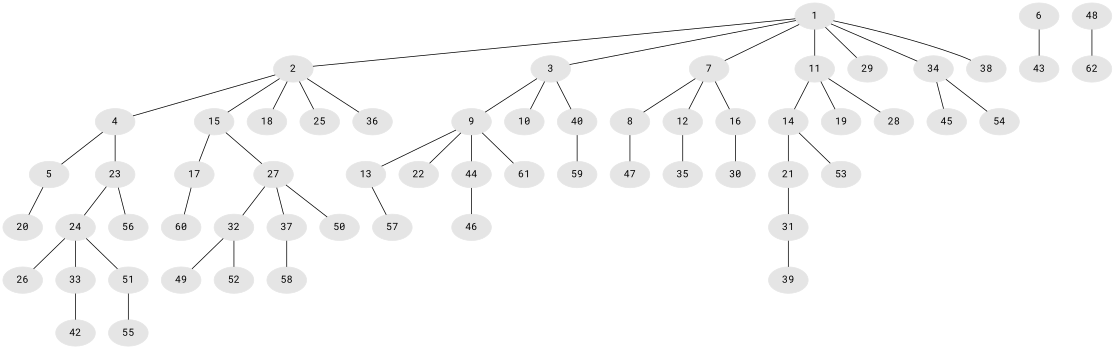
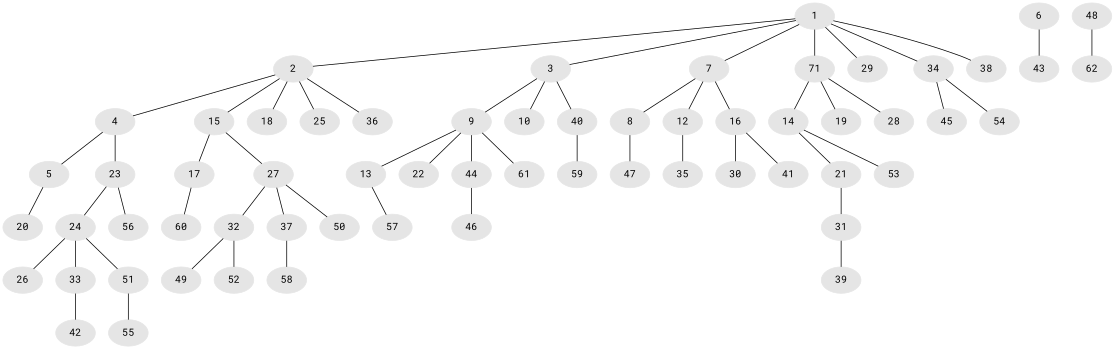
(815, 69) -> (815, 69)
none -> (788, 175)
